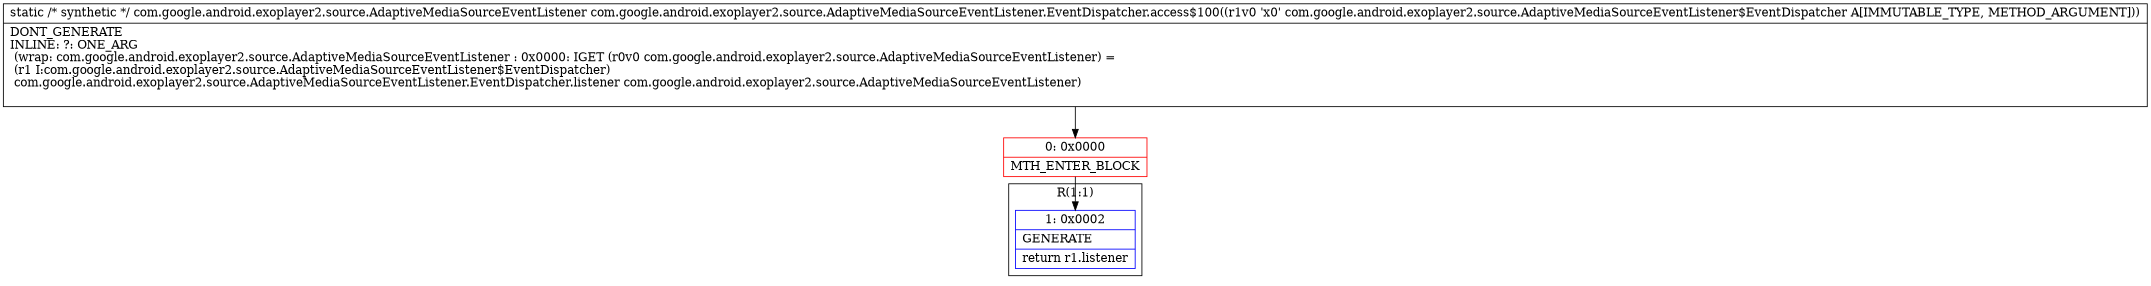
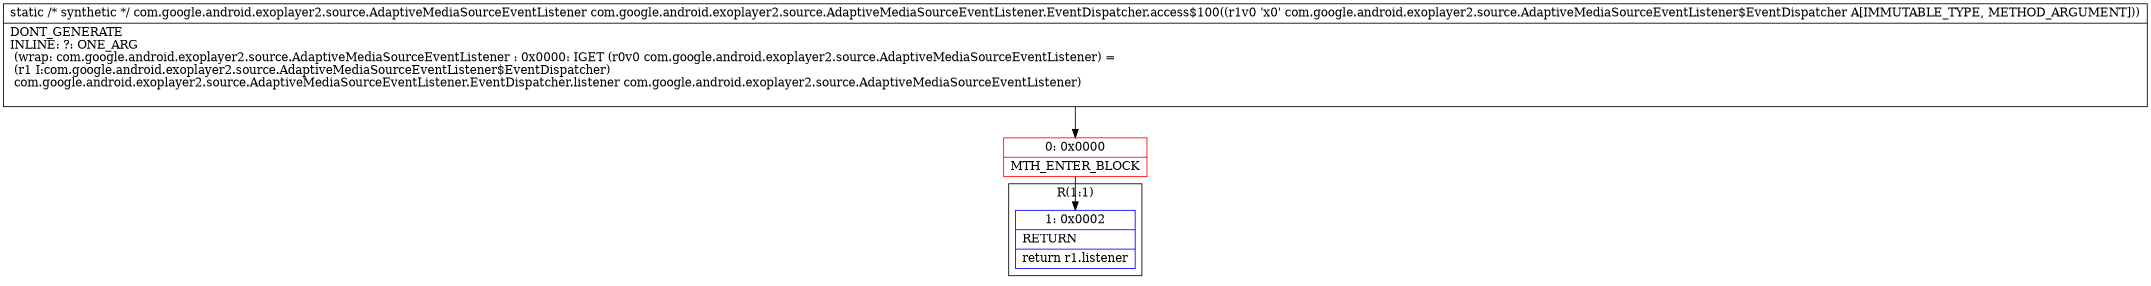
(1058, 239) -> (1050, 239)
